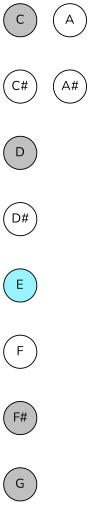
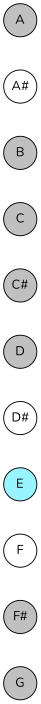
(70, 20) -> (20, 20)
(20, 87) -> (20, 285)
none -> (20, 153)
